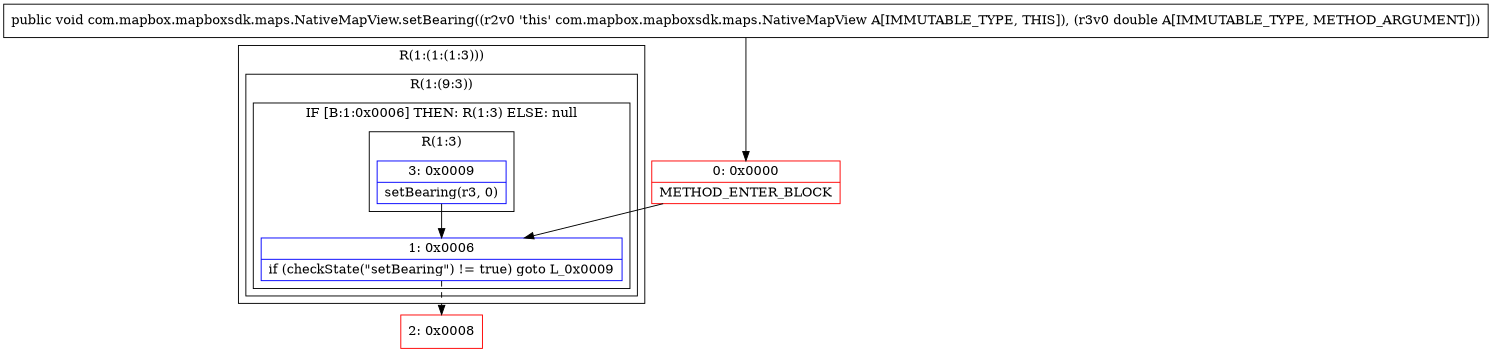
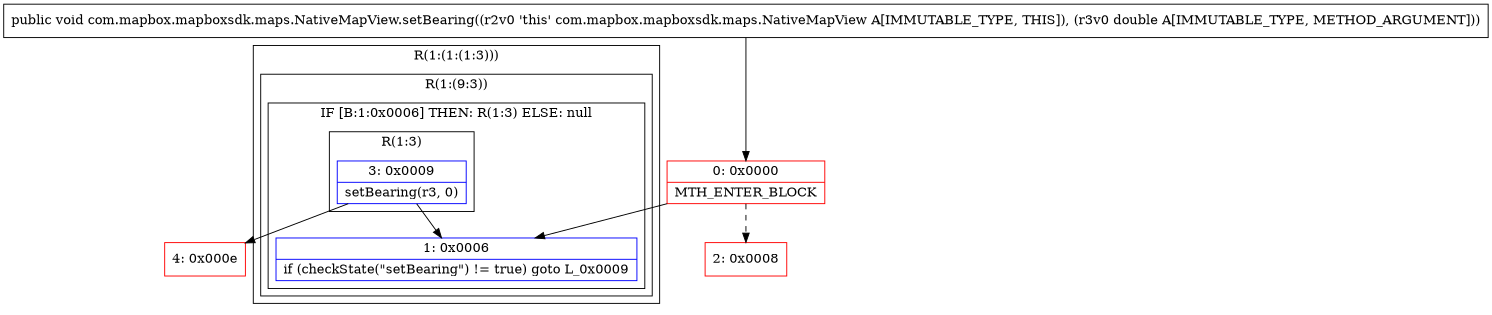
(746, 193) -> (746, 193)
none -> (205, 259)
(442, 293) -> (746, 218)
